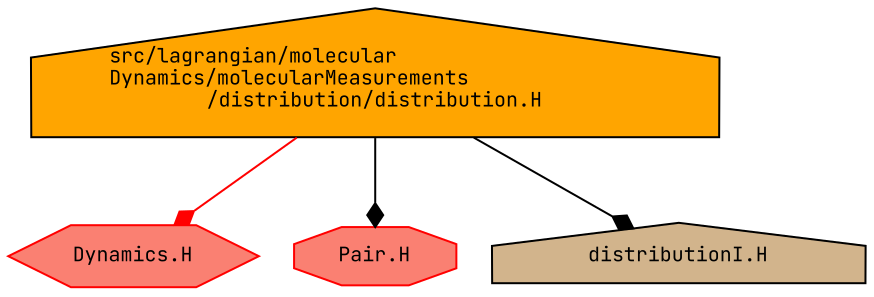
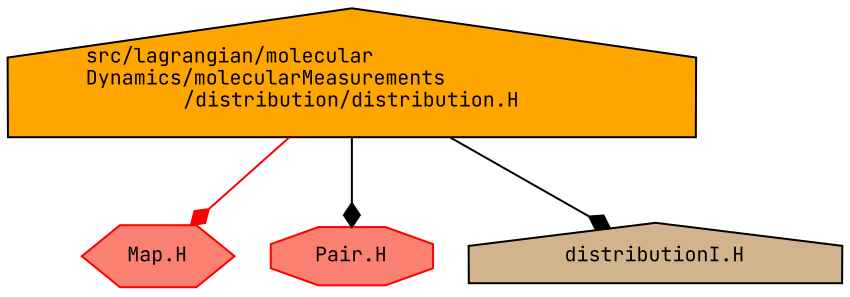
(134, 256) -> (158, 256)
